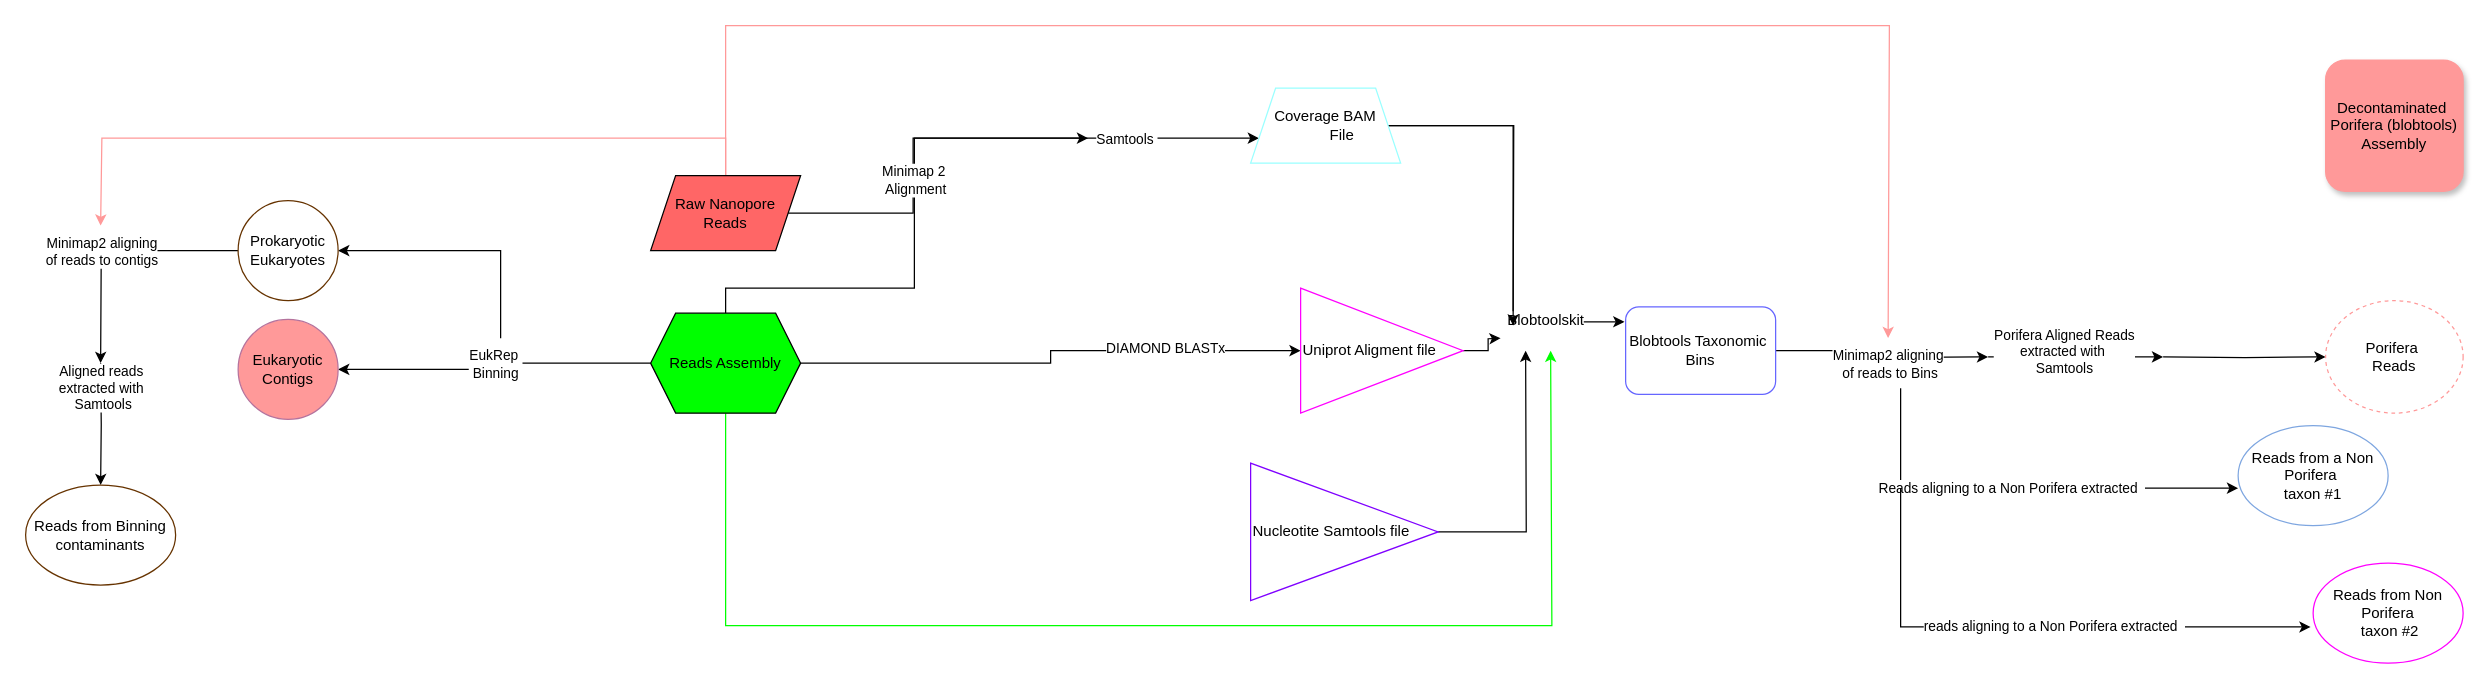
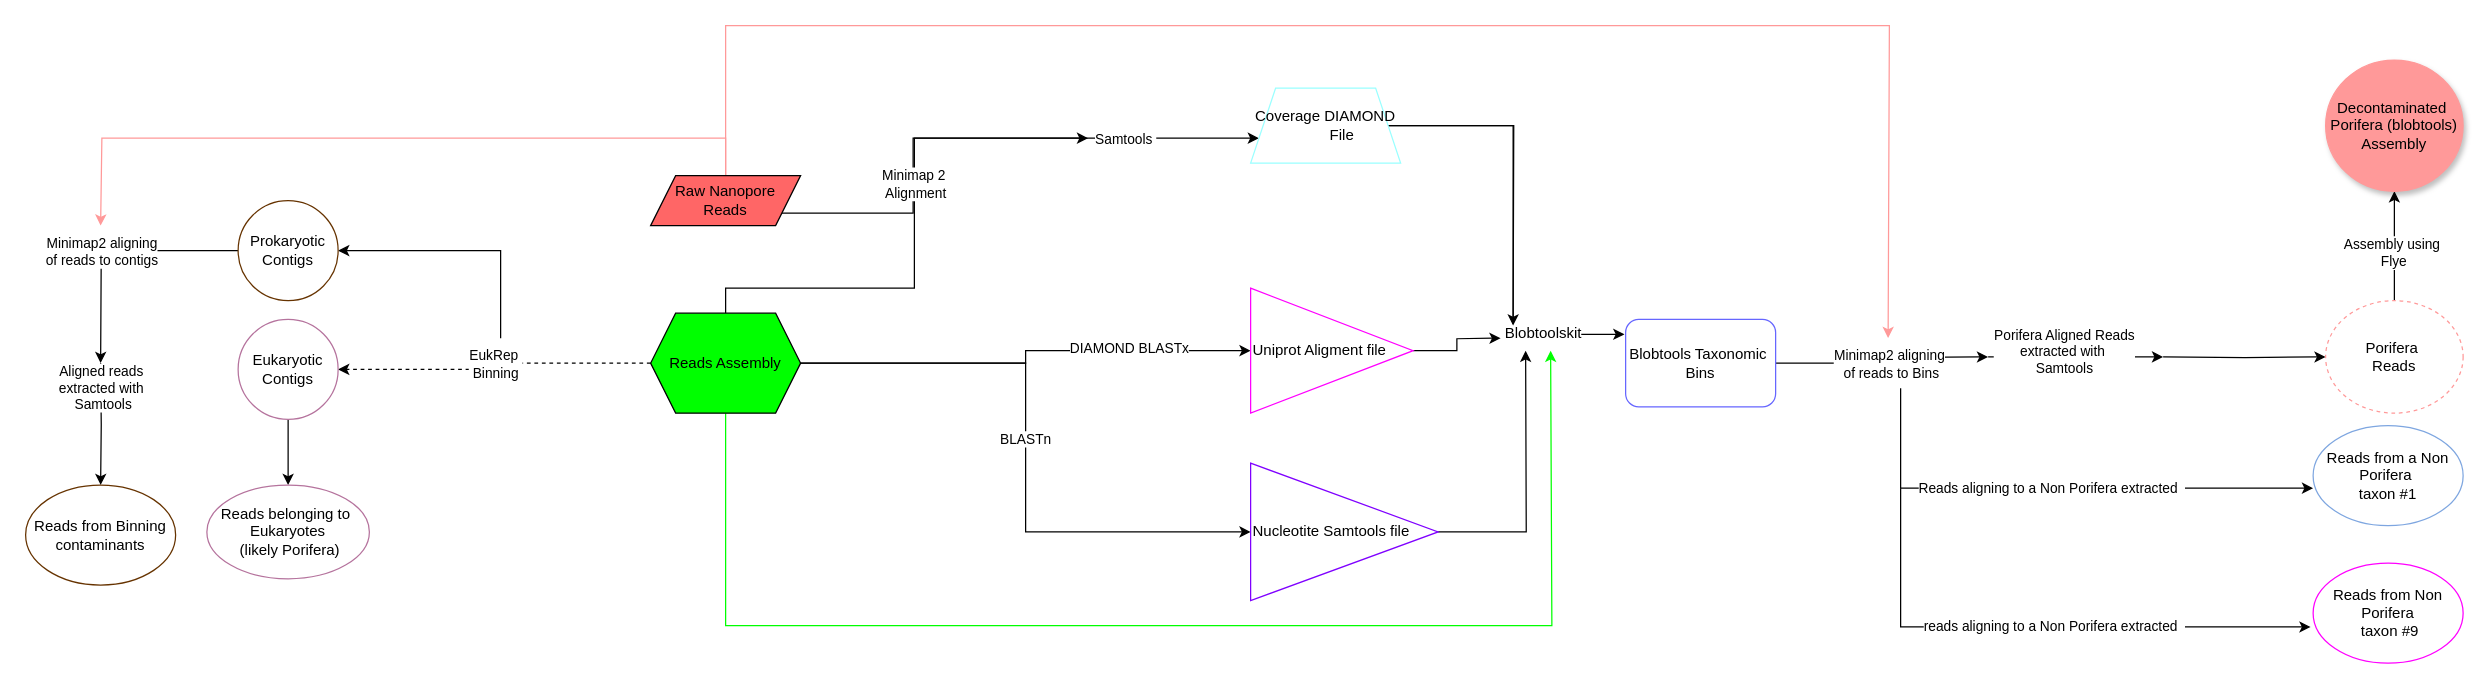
(1326, 126) -> (1326, 126)
(2394, 126) -> (2394, 126)
(726, 213) -> (726, 201)
none -> (2394, 250)
(288, 251) -> (288, 251)
(1382, 351) -> (1332, 351)
(1701, 351) -> (1701, 363)
(585, 363) -> (585, 363)
(288, 369) -> (288, 369)
none -> (288, 448)
(2313, 476) -> (2388, 476)
none -> (288, 532)
none -> (1052, 532)
(2388, 613) -> (2388, 613)
